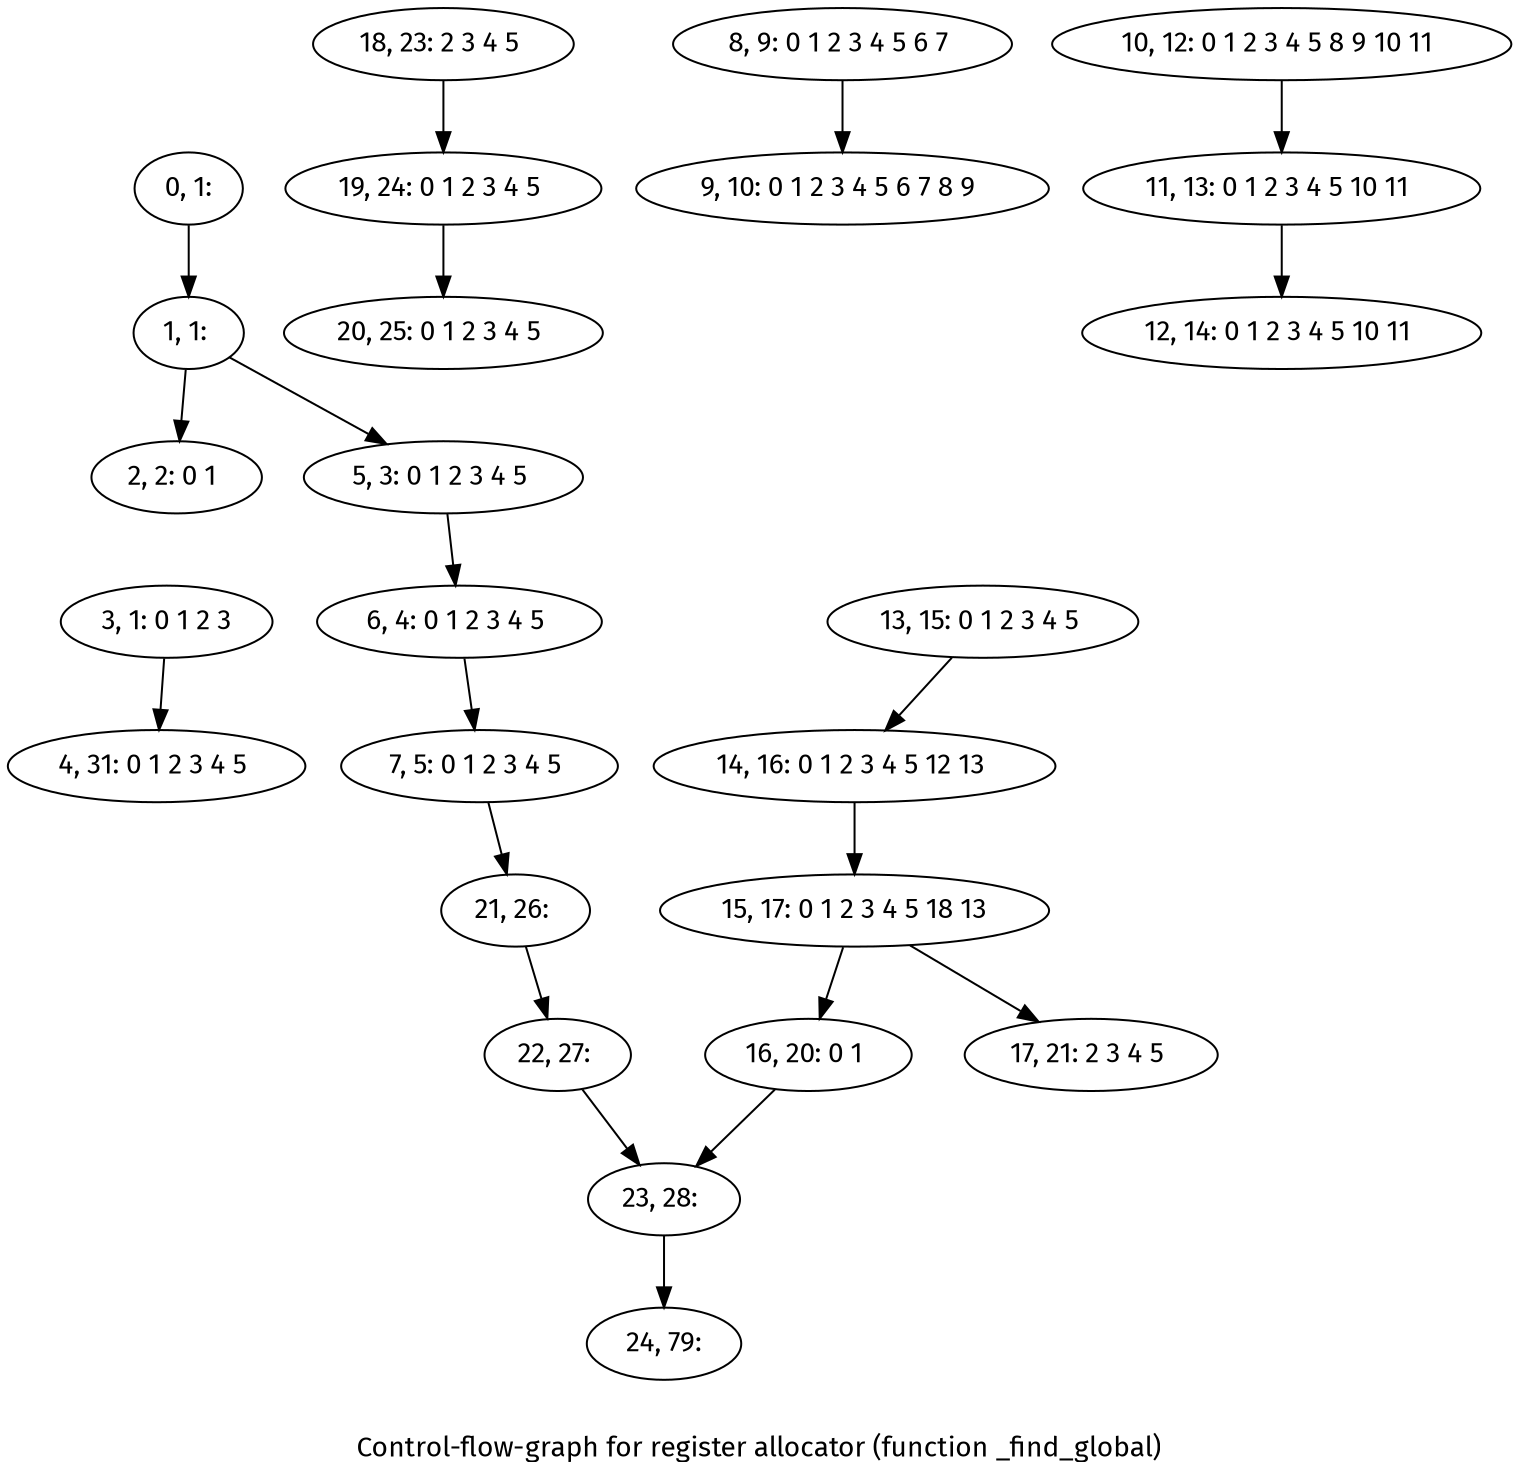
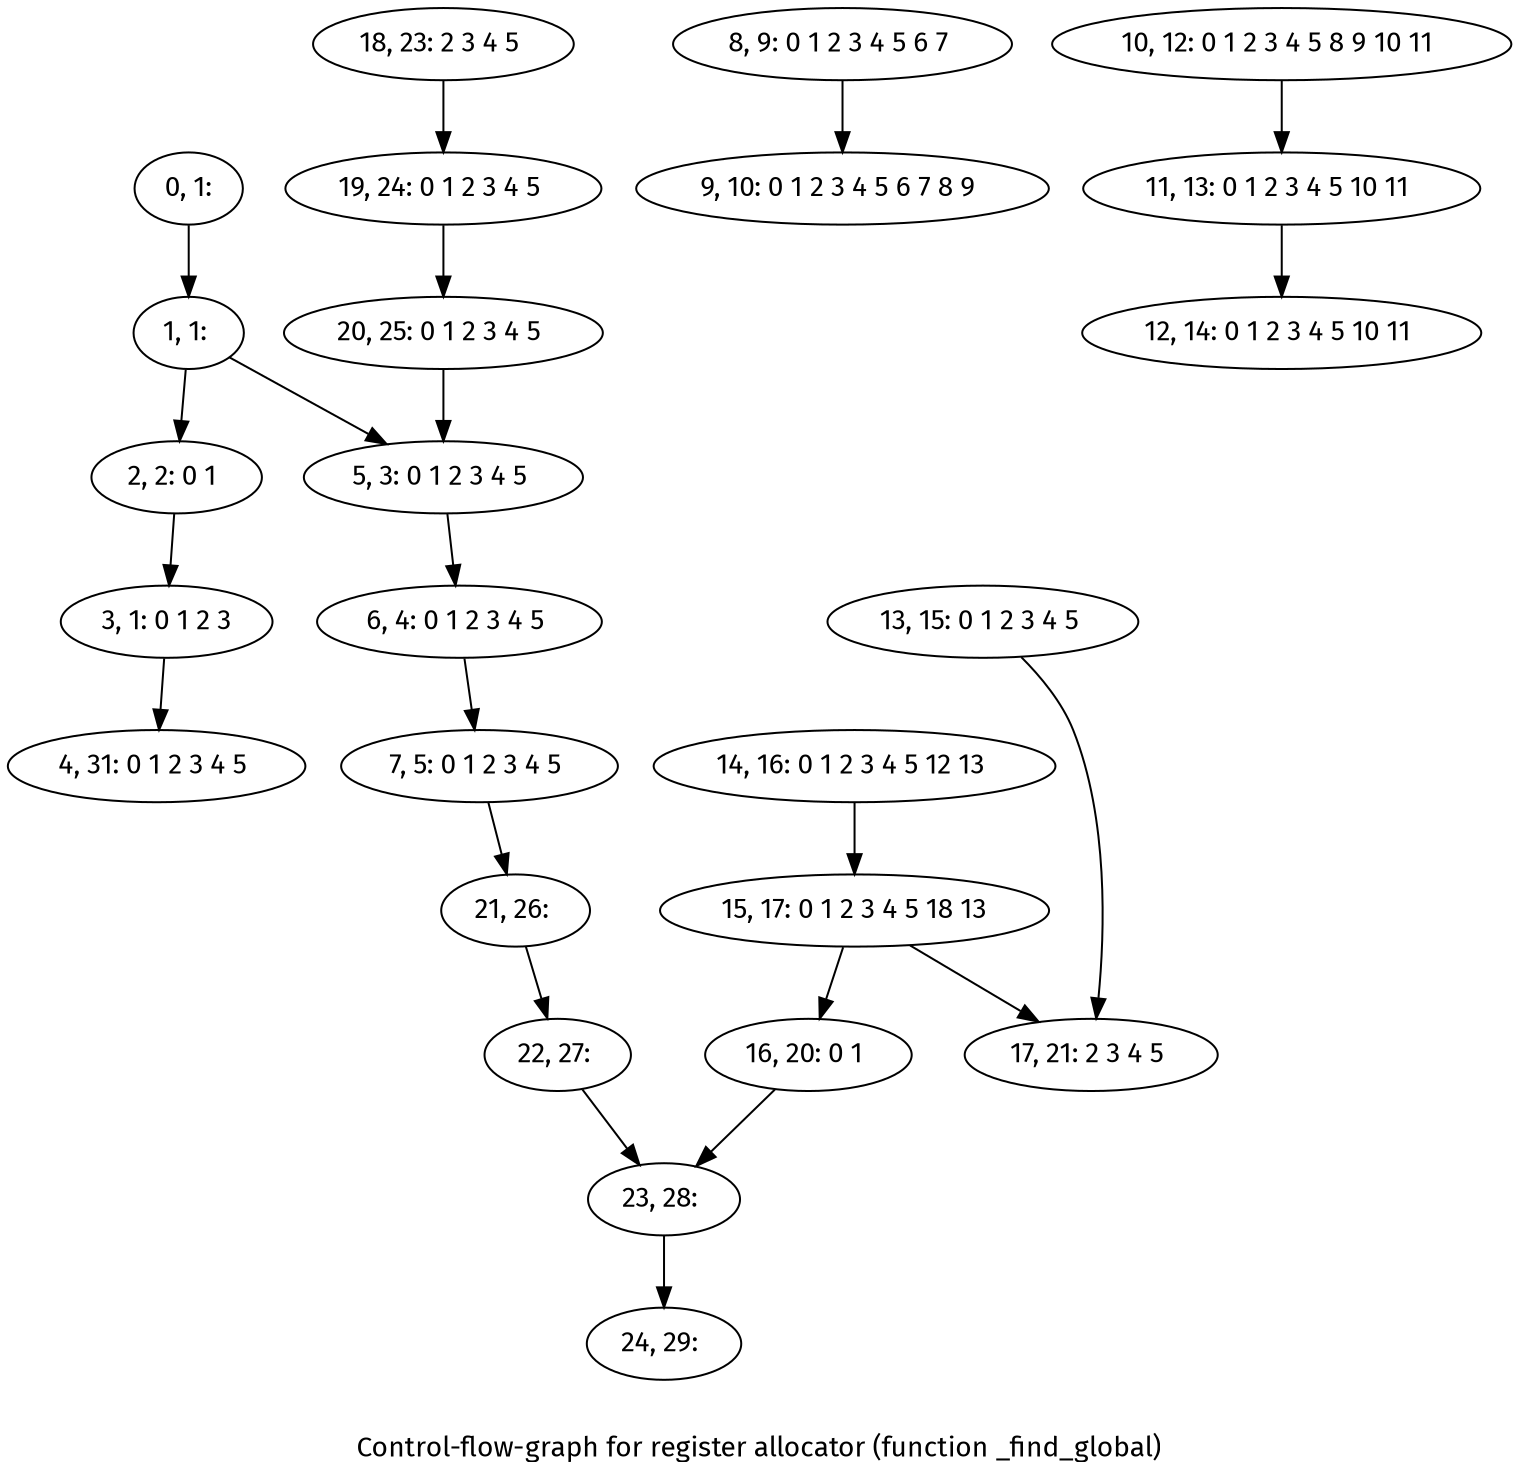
none -> (443, 395)
none -> (172, 540)
(926, 686) -> (1096, 818)
(664, 1344) -> (664, 1344)
